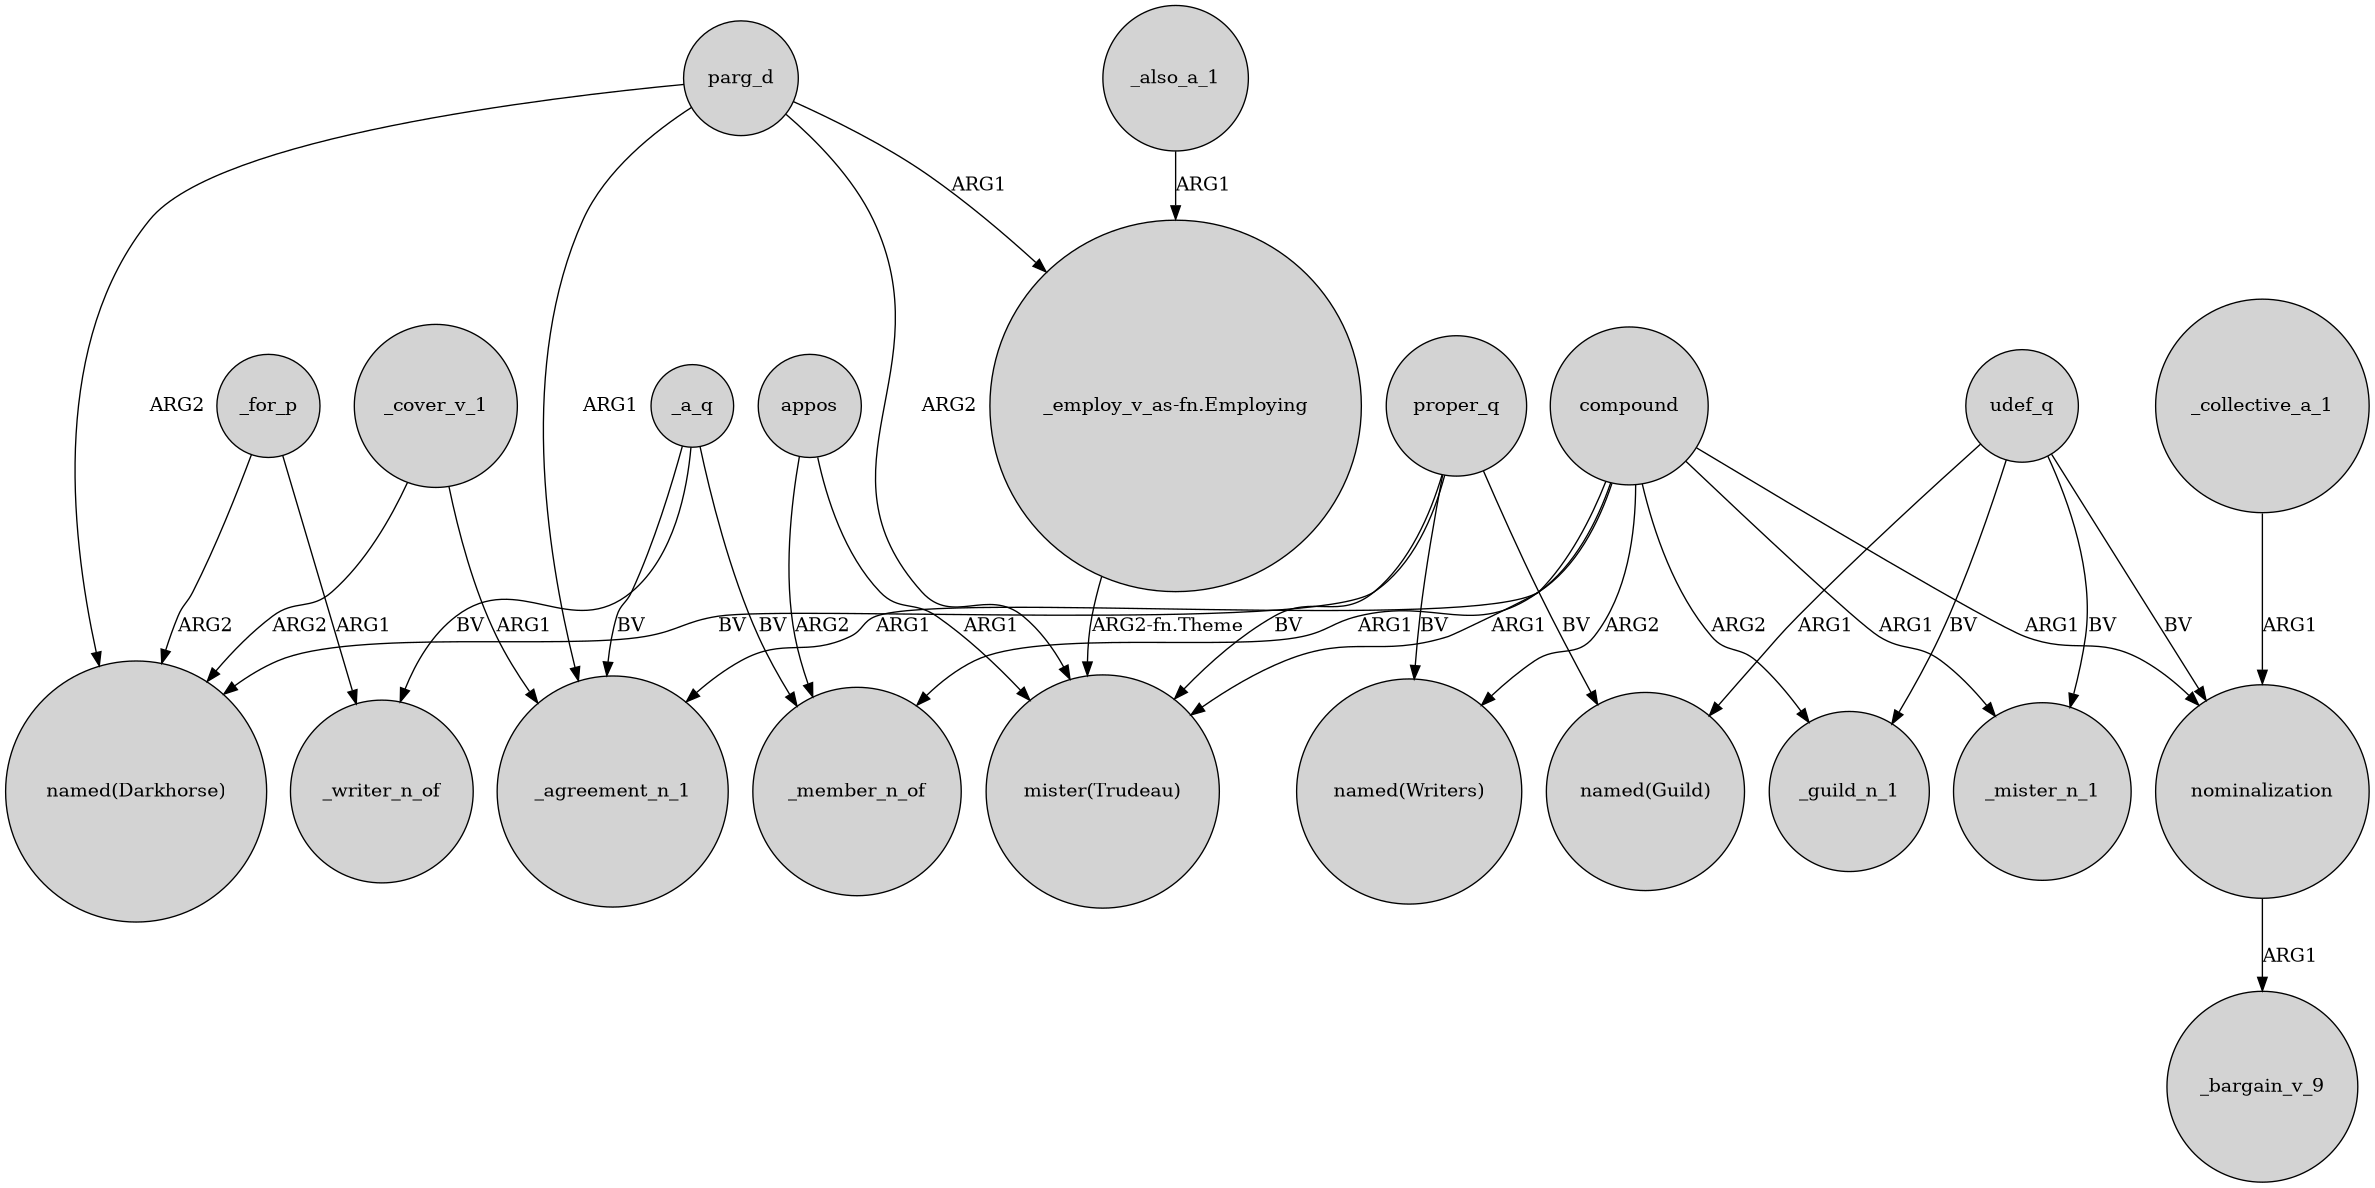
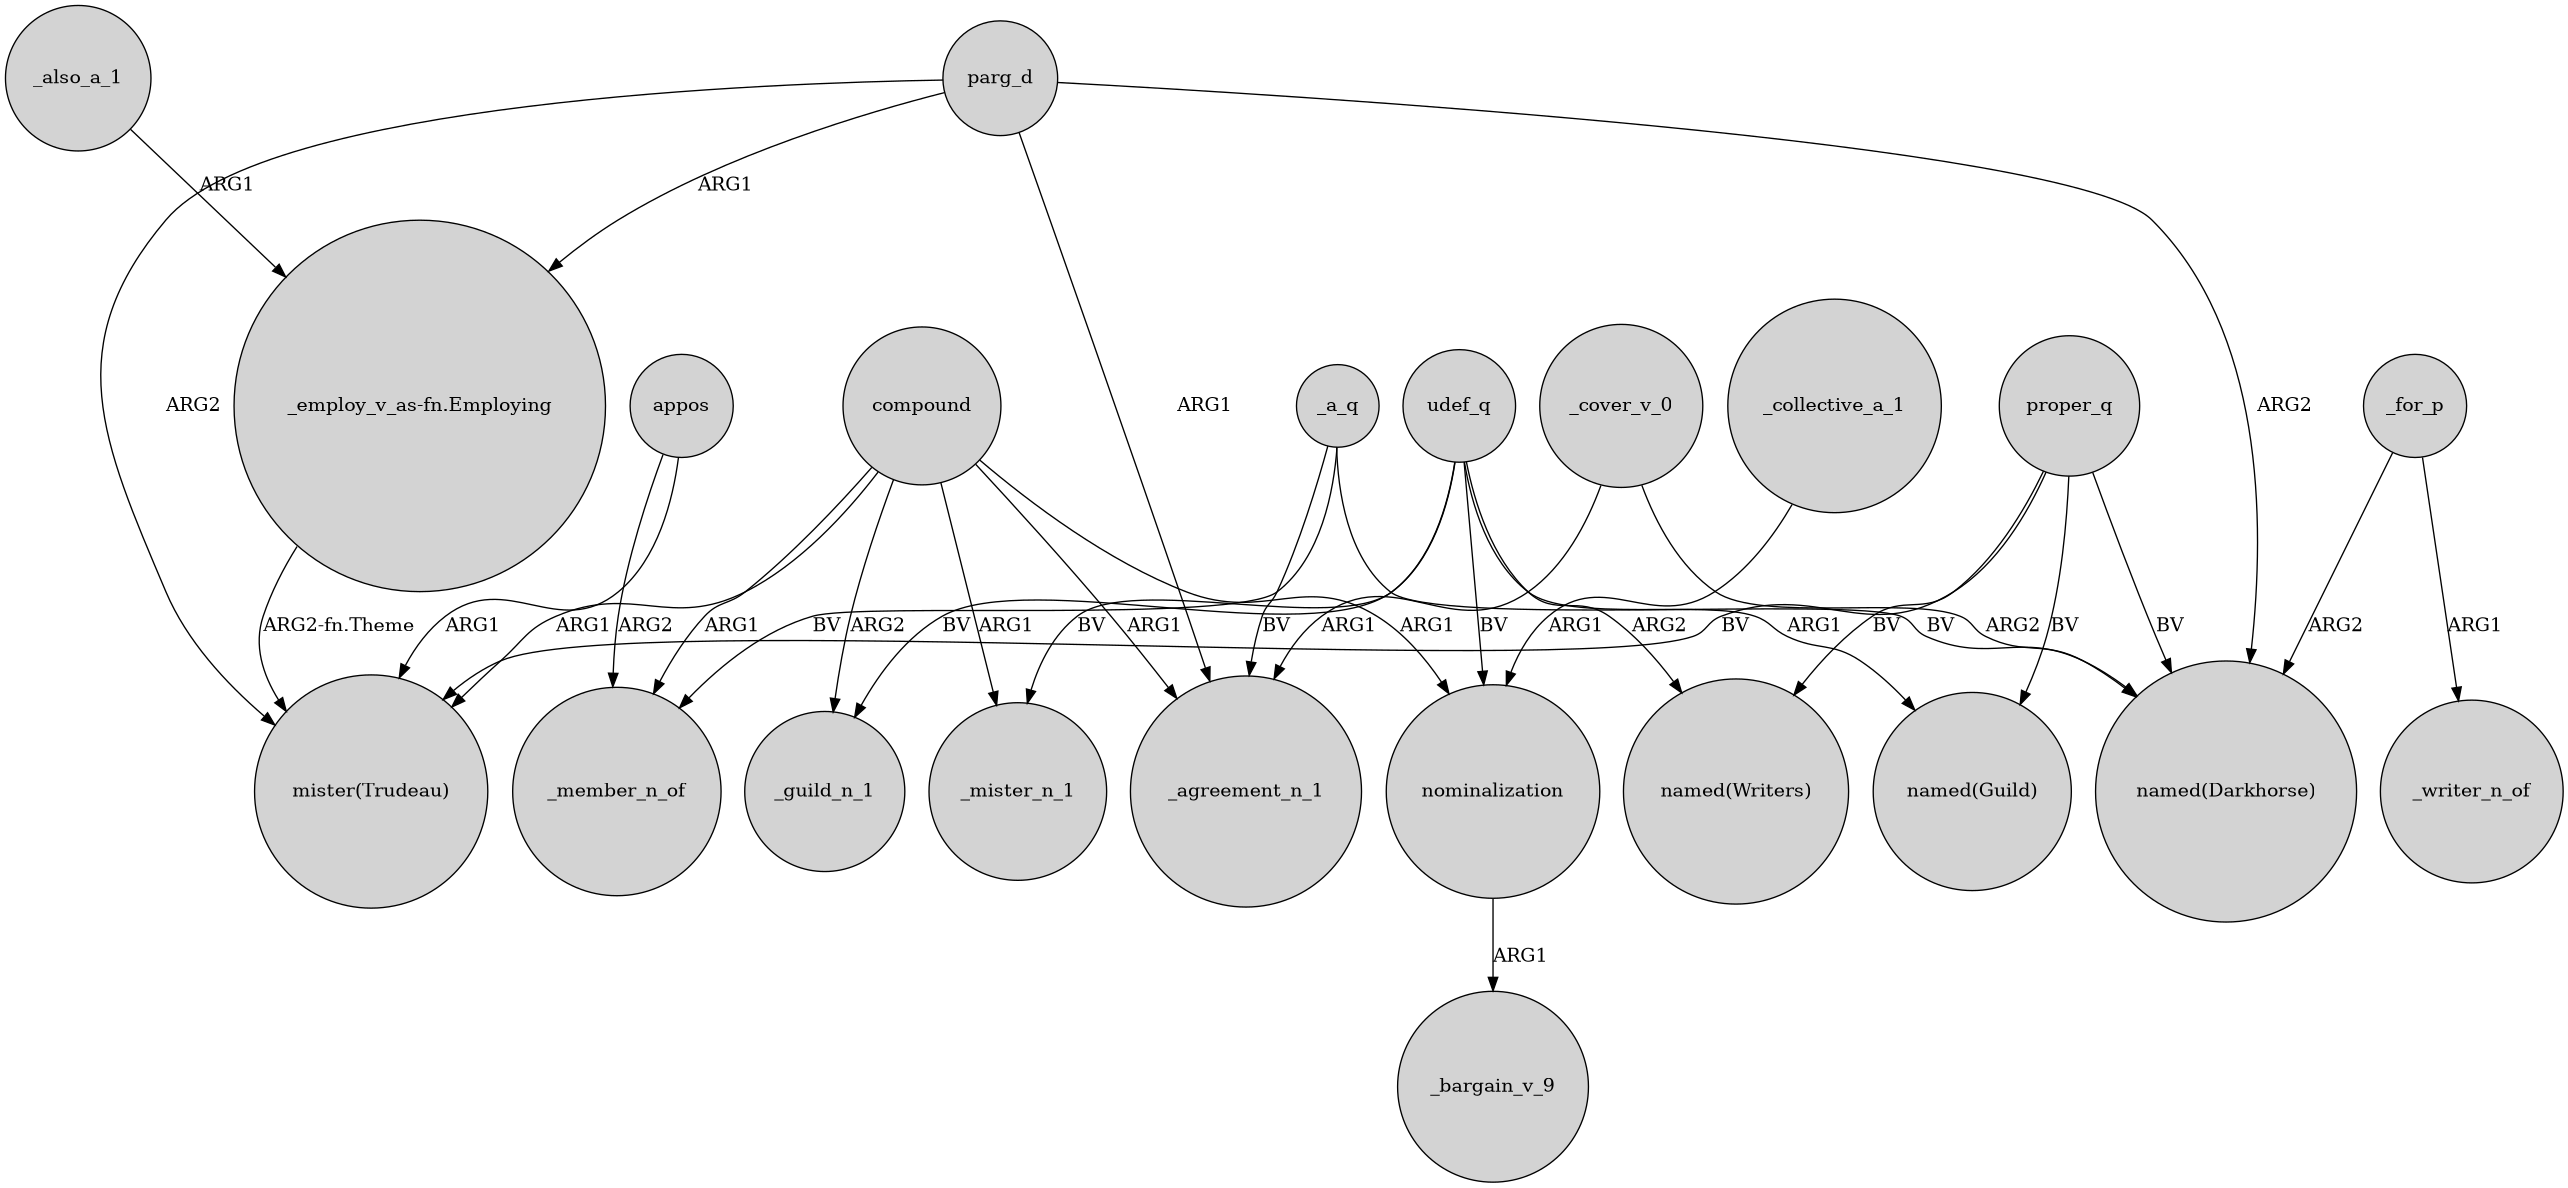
(436, 406) -> (1621, 406)
(579, 610) -> (1527, 609)
(1605, 621) -> (1618, 623)
